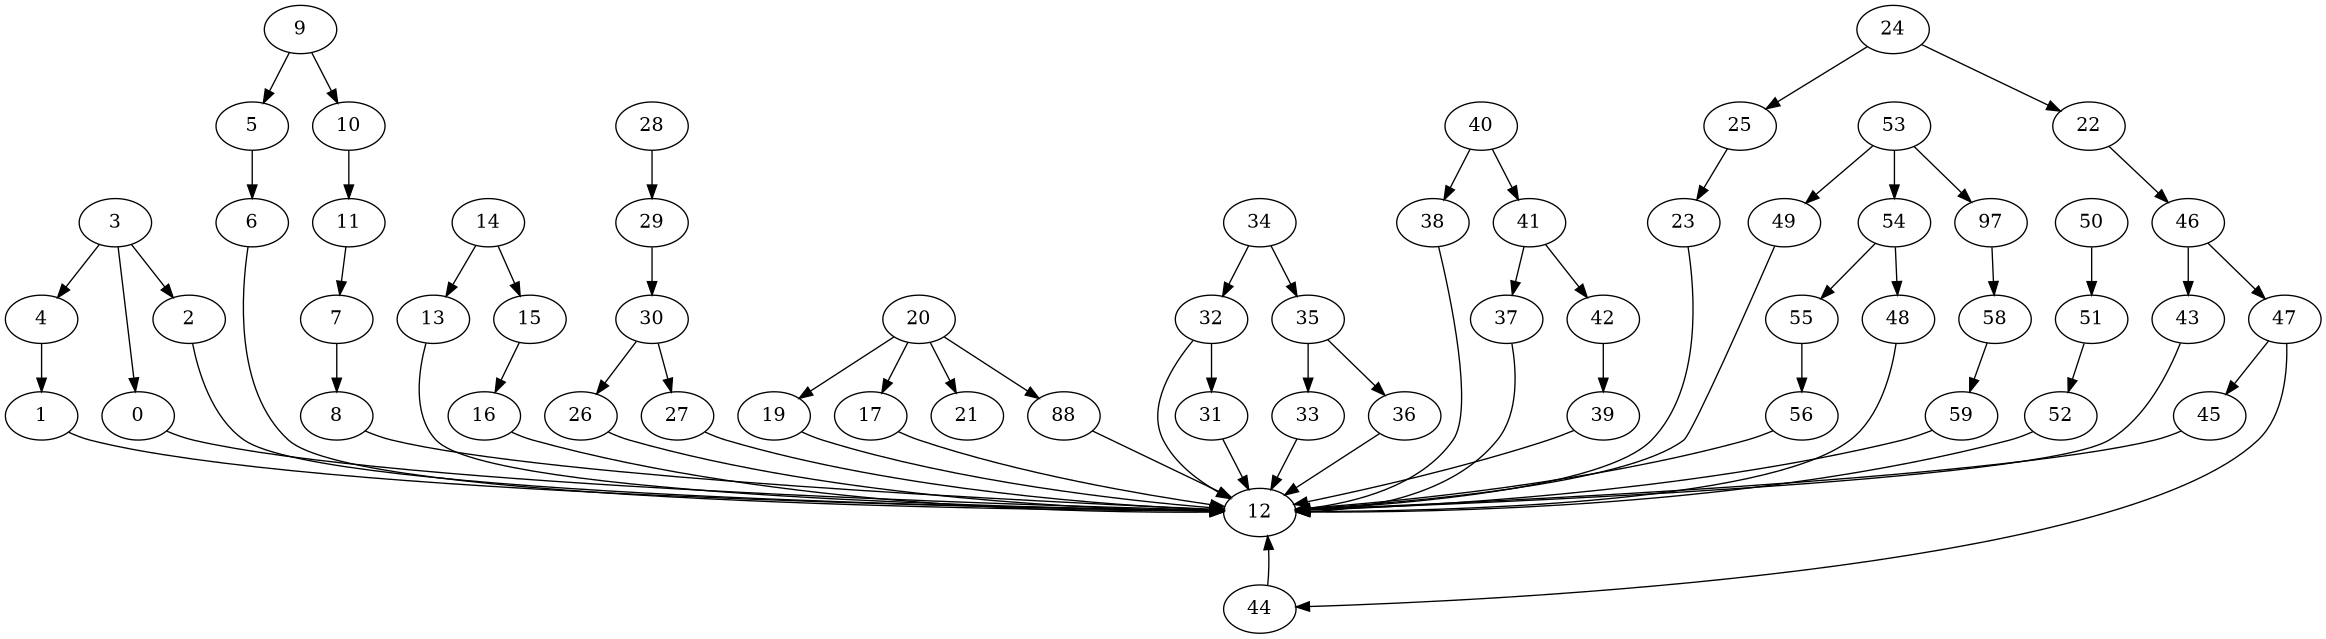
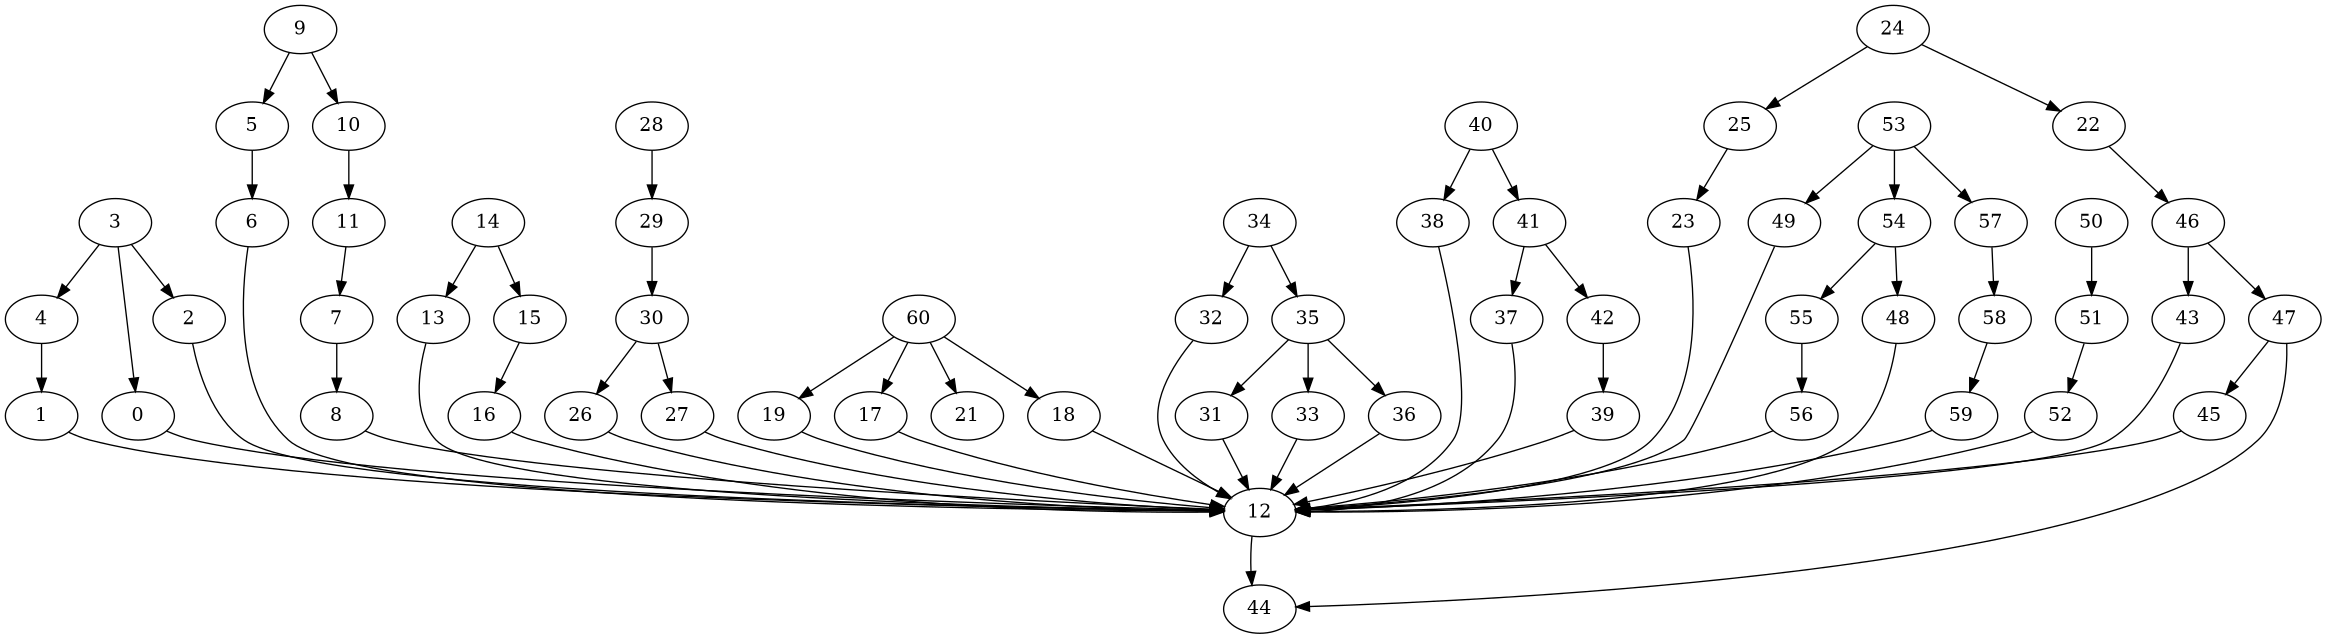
(1991, 223) -> (1991, 223)
(919, 319) -> (919, 319)
(1212, 361) -> (1265, 363)
(1064, 416) -> (1064, 416)
(1269, 567) -> (1251, 554)
